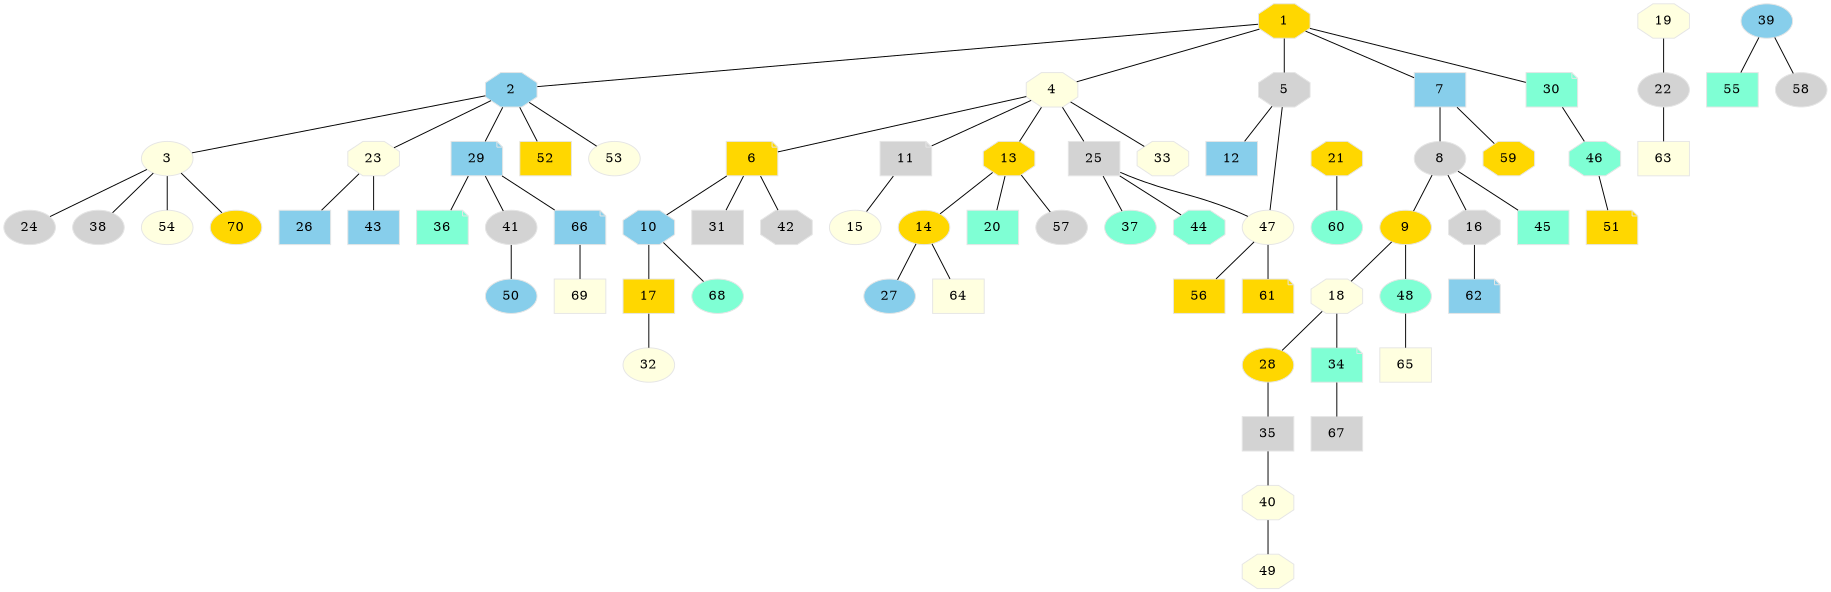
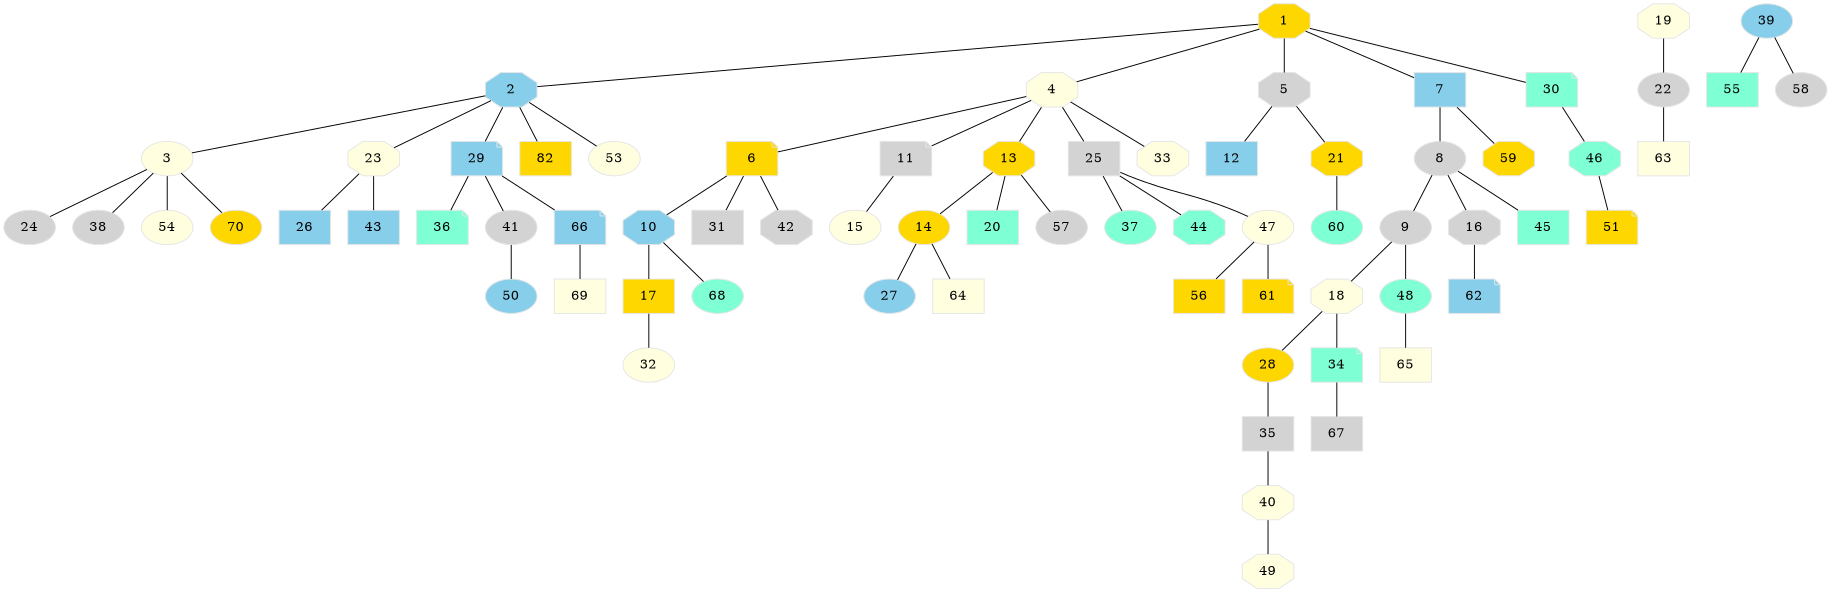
(546, 159) -> (546, 159)
(1276, 159) -> (1311, 124)
(1406, 227) -> (1406, 227)
